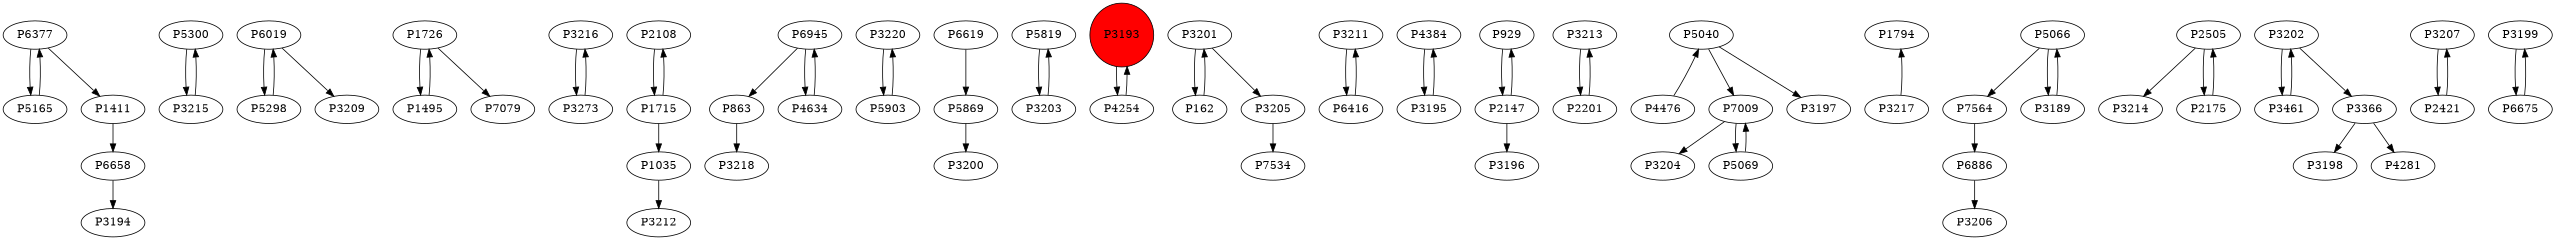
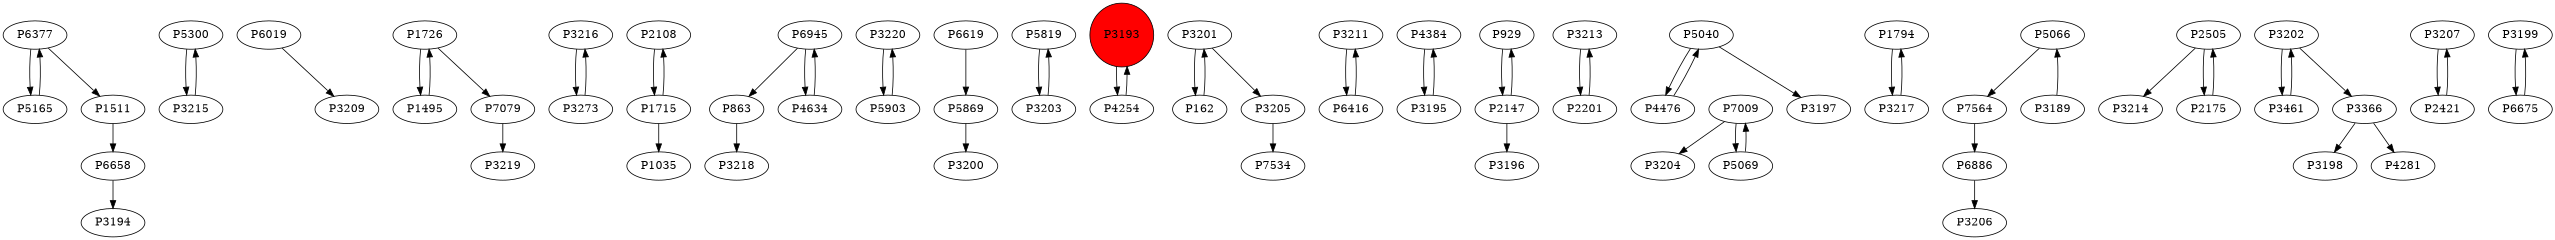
none -> (1891, 68)
(2047, 68) -> none
(1719, 69) -> (1679, 68)
(113, 109) -> (113, 109)
(269, 109) -> none
none -> (503, 166)
(659, 223) -> none
